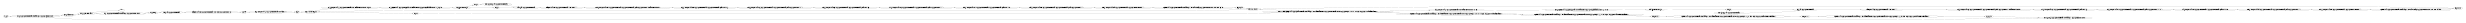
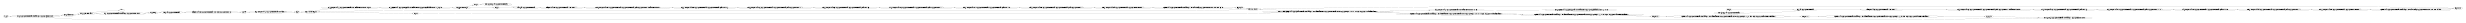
(1655, 10) -> none
